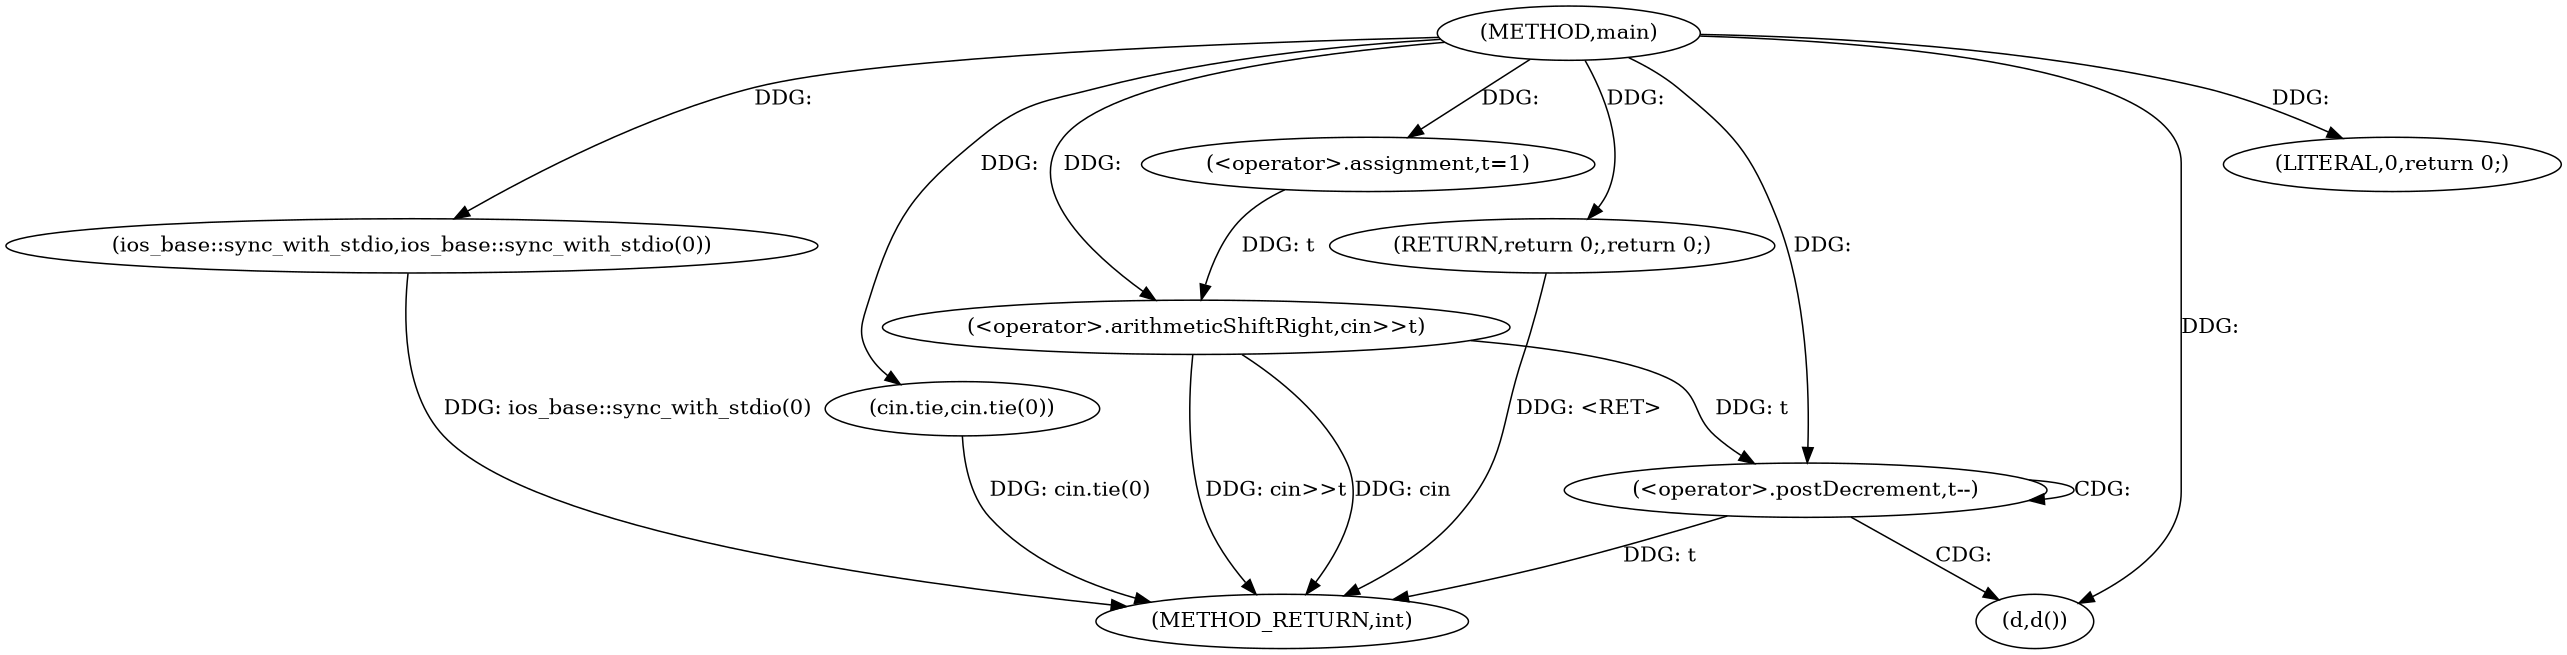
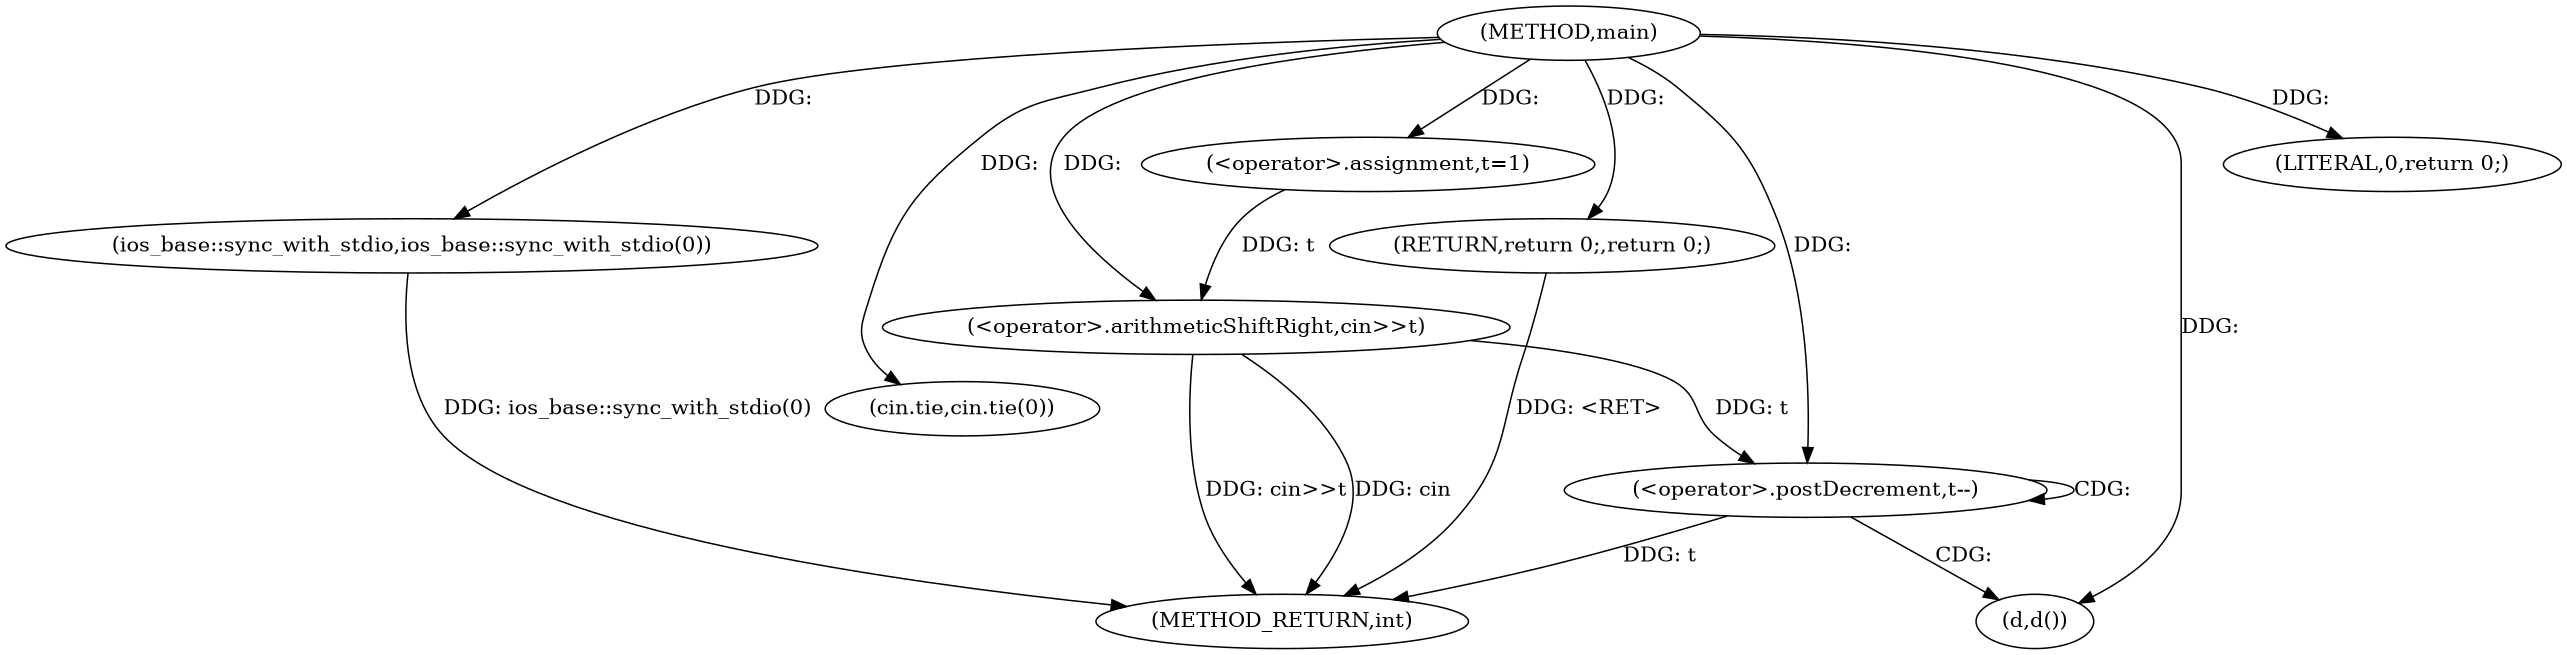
(1020, 545) -> none
